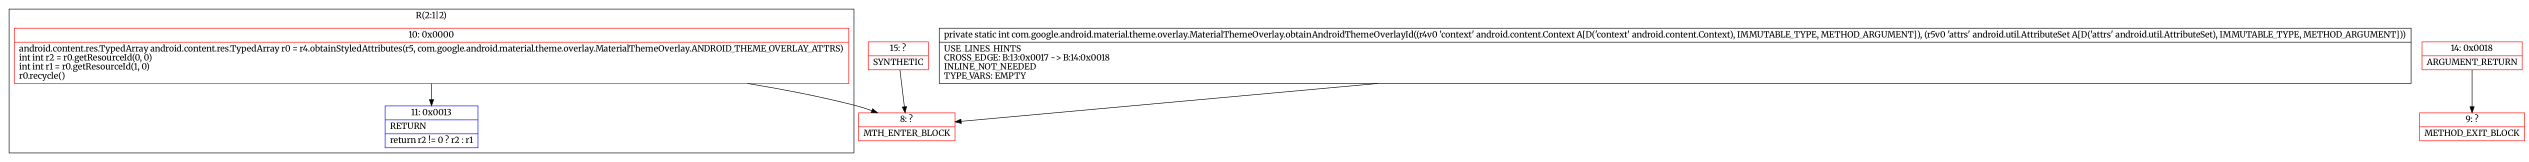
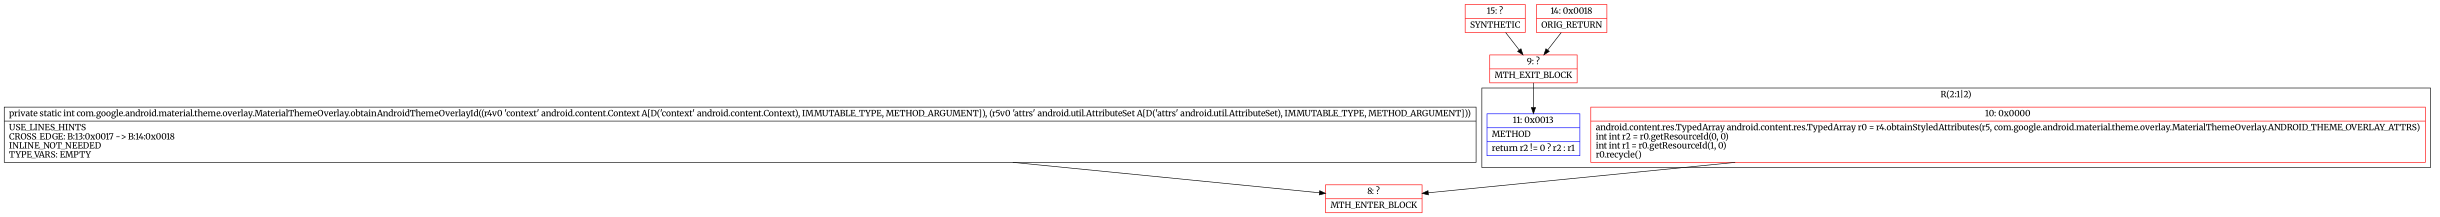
(2472, 63) -> (1572, 25)
(902, 88) -> (1512, 41)
(432, 92) -> (1533, 95)
(408, 127) -> (1511, 134)
(2472, 134) -> (1533, 76)
